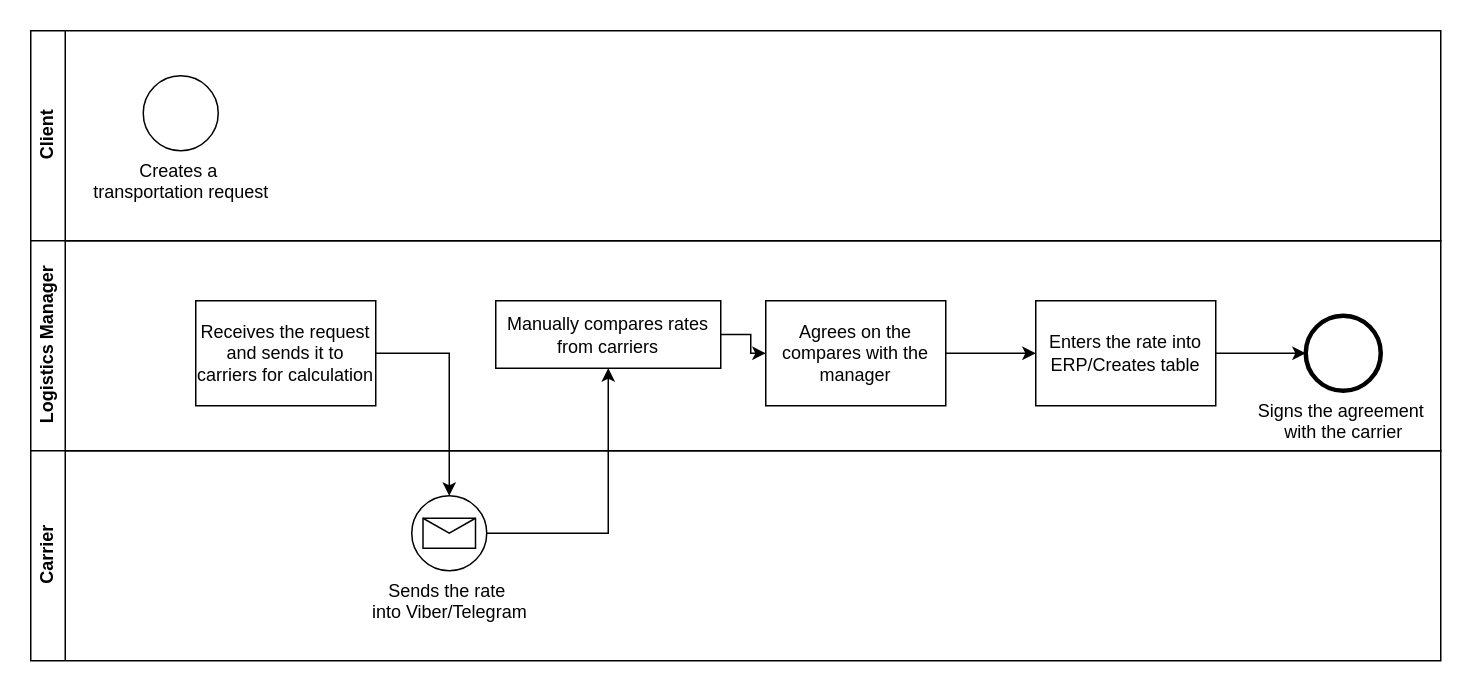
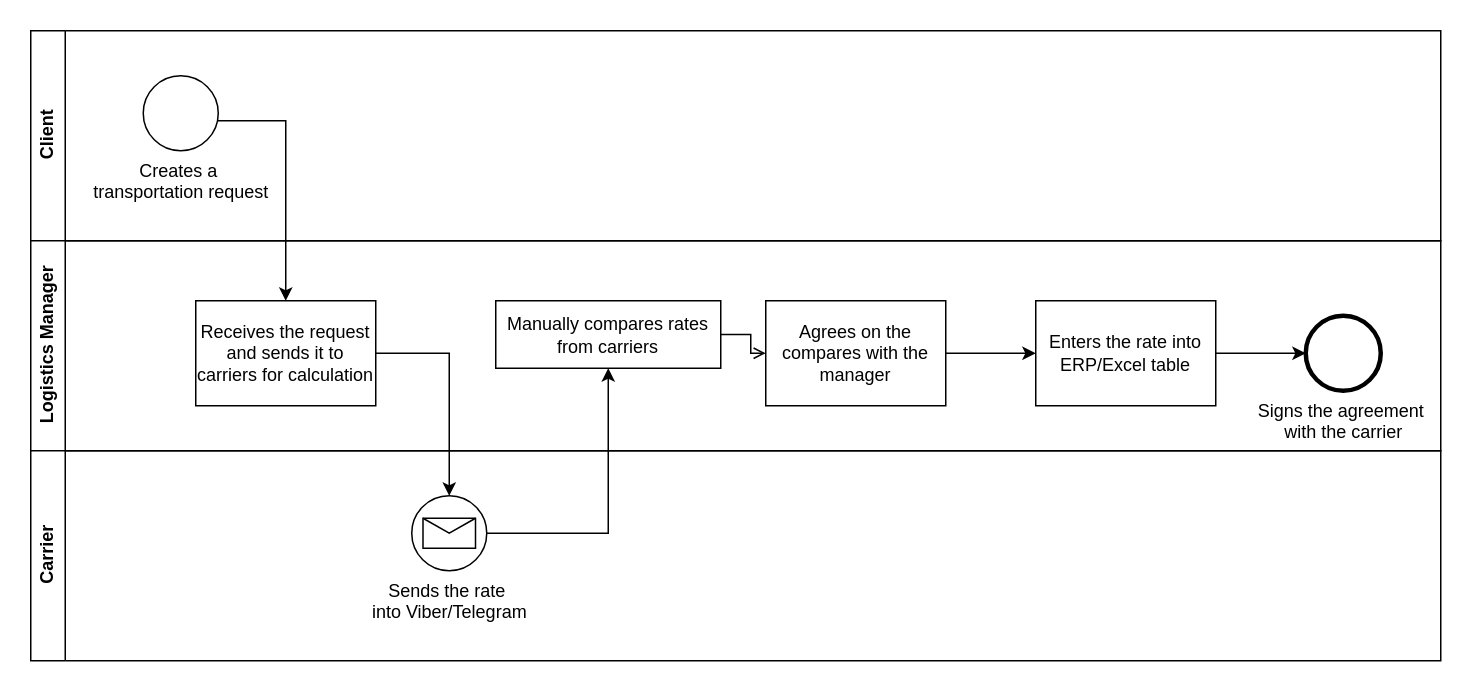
none -> (286, 172)
(751, 349) -> (752, 353)
(1126, 353) -> (1126, 353)
